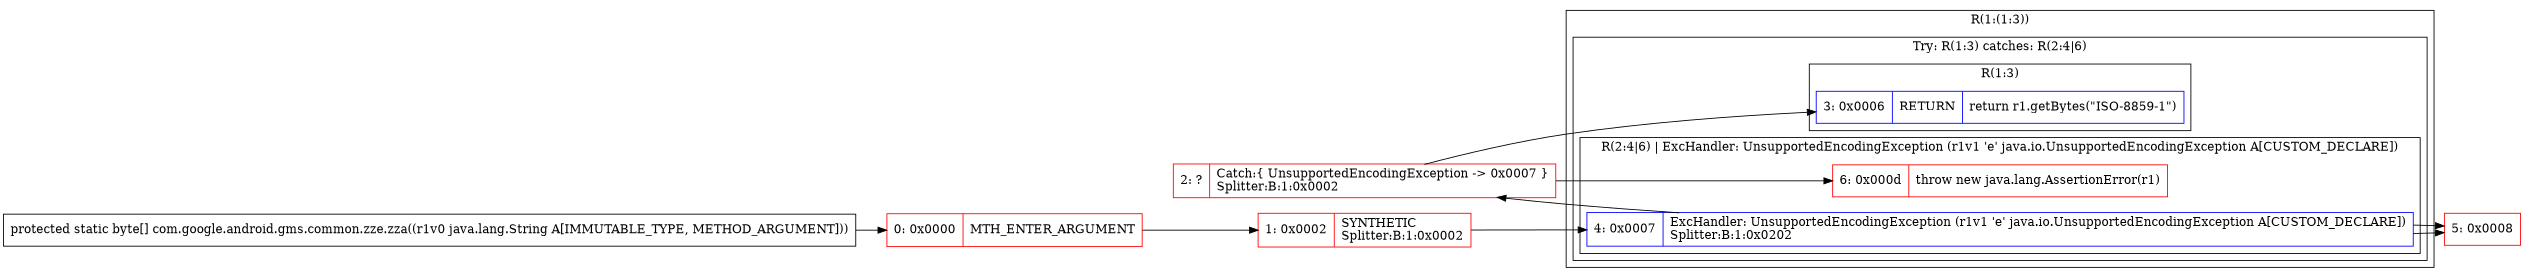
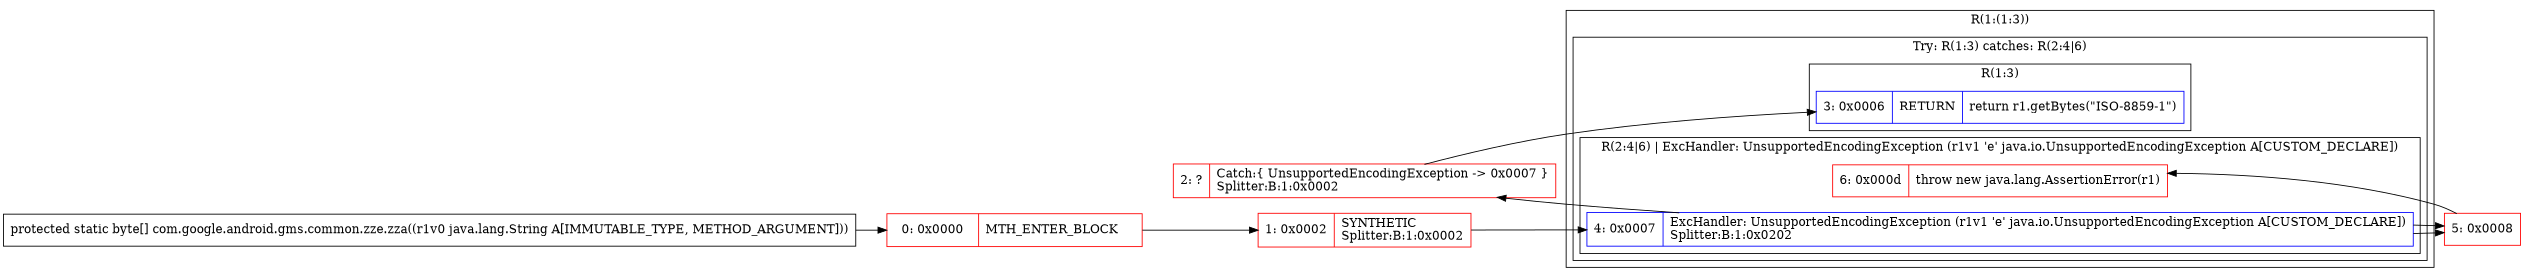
(1690, 181) -> (2318, 182)
(1053, 230) -> (1052, 230)
